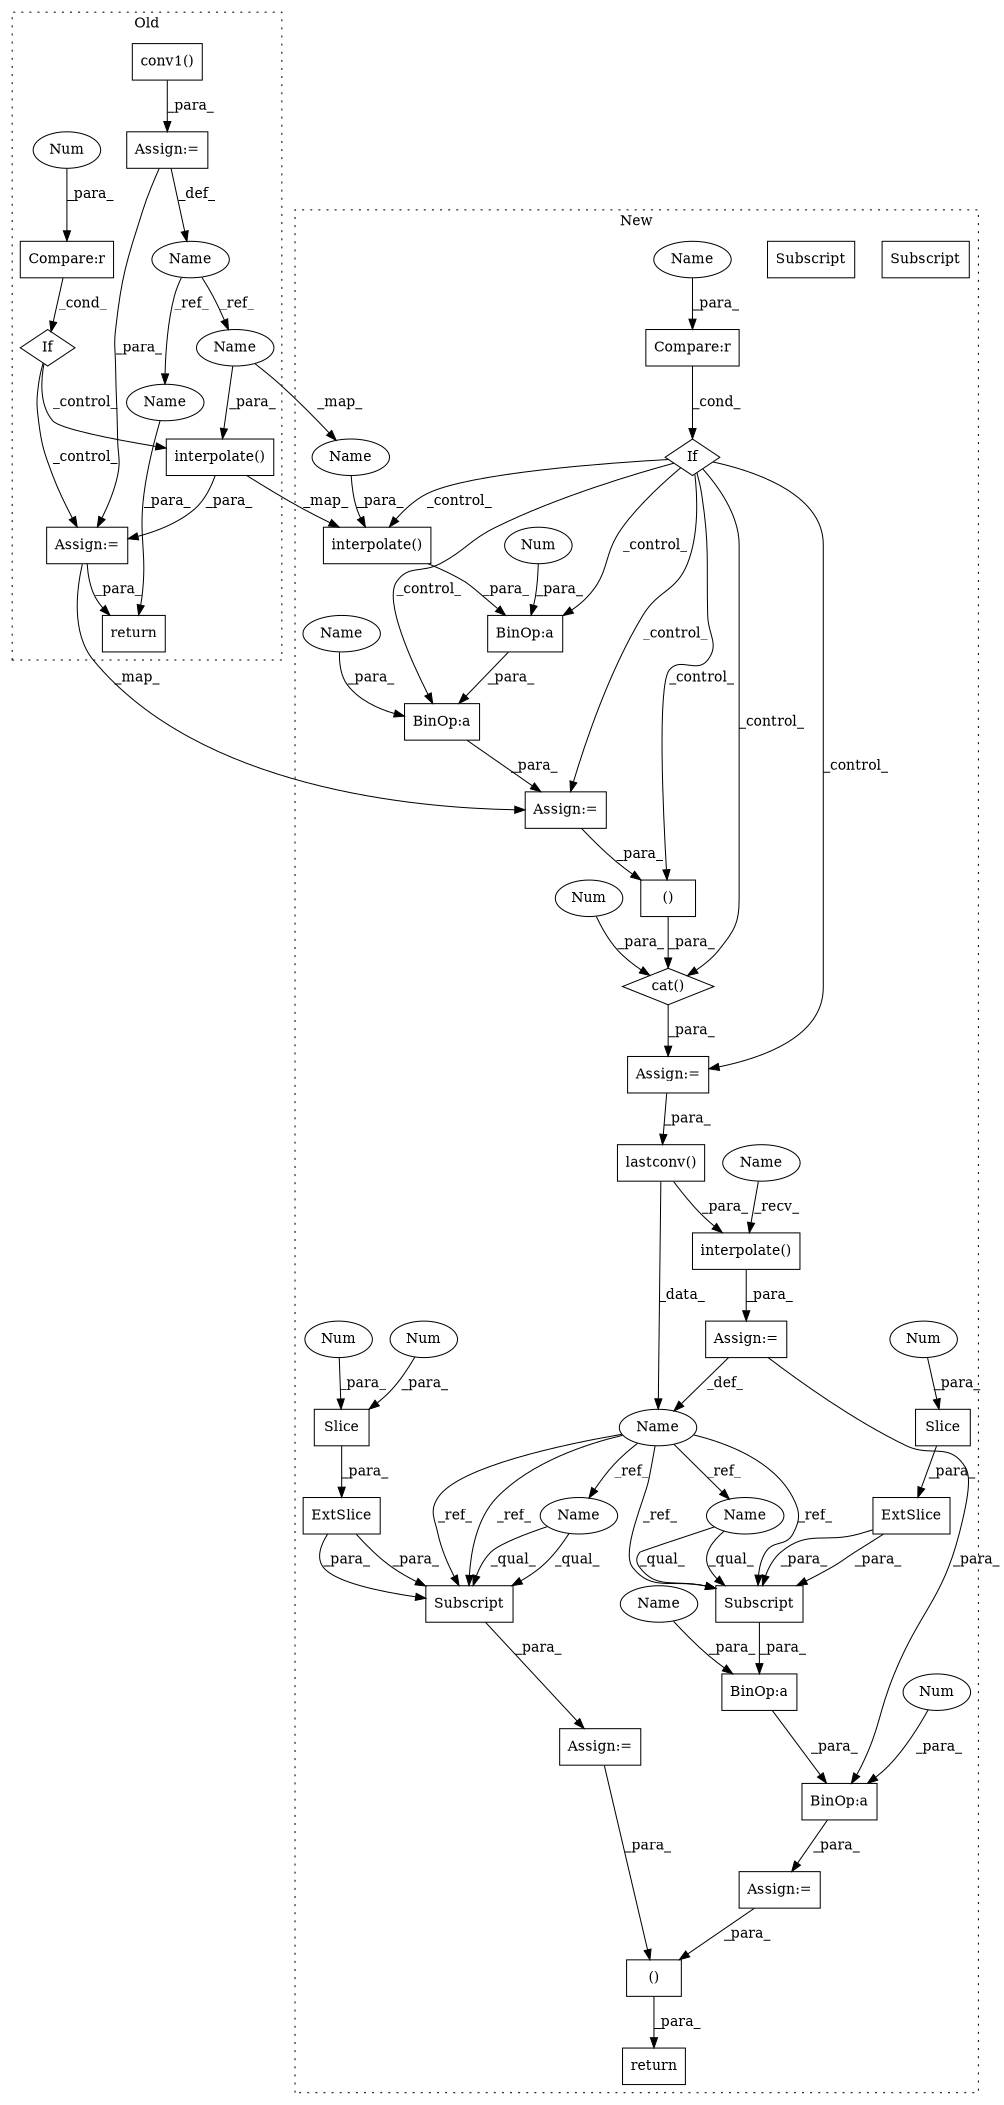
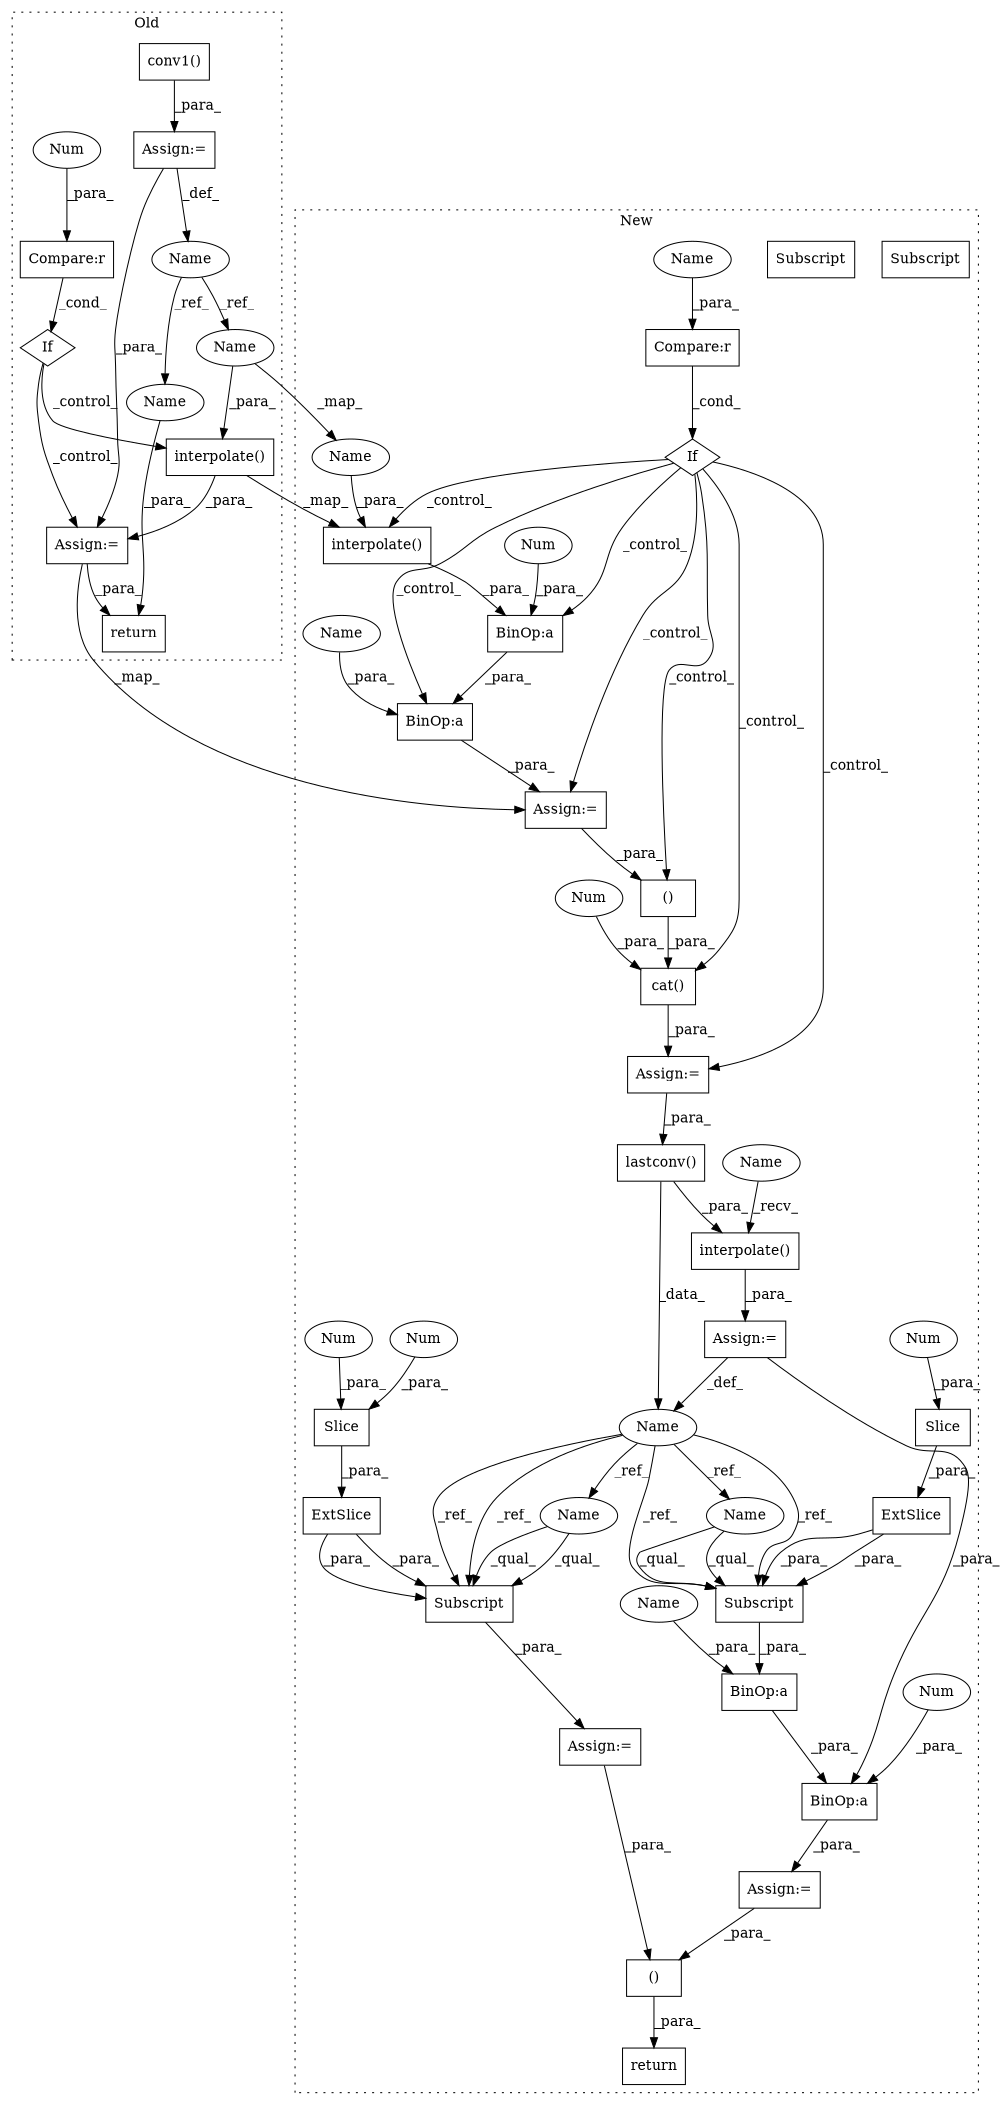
(668, 987) -> (668, 987)
